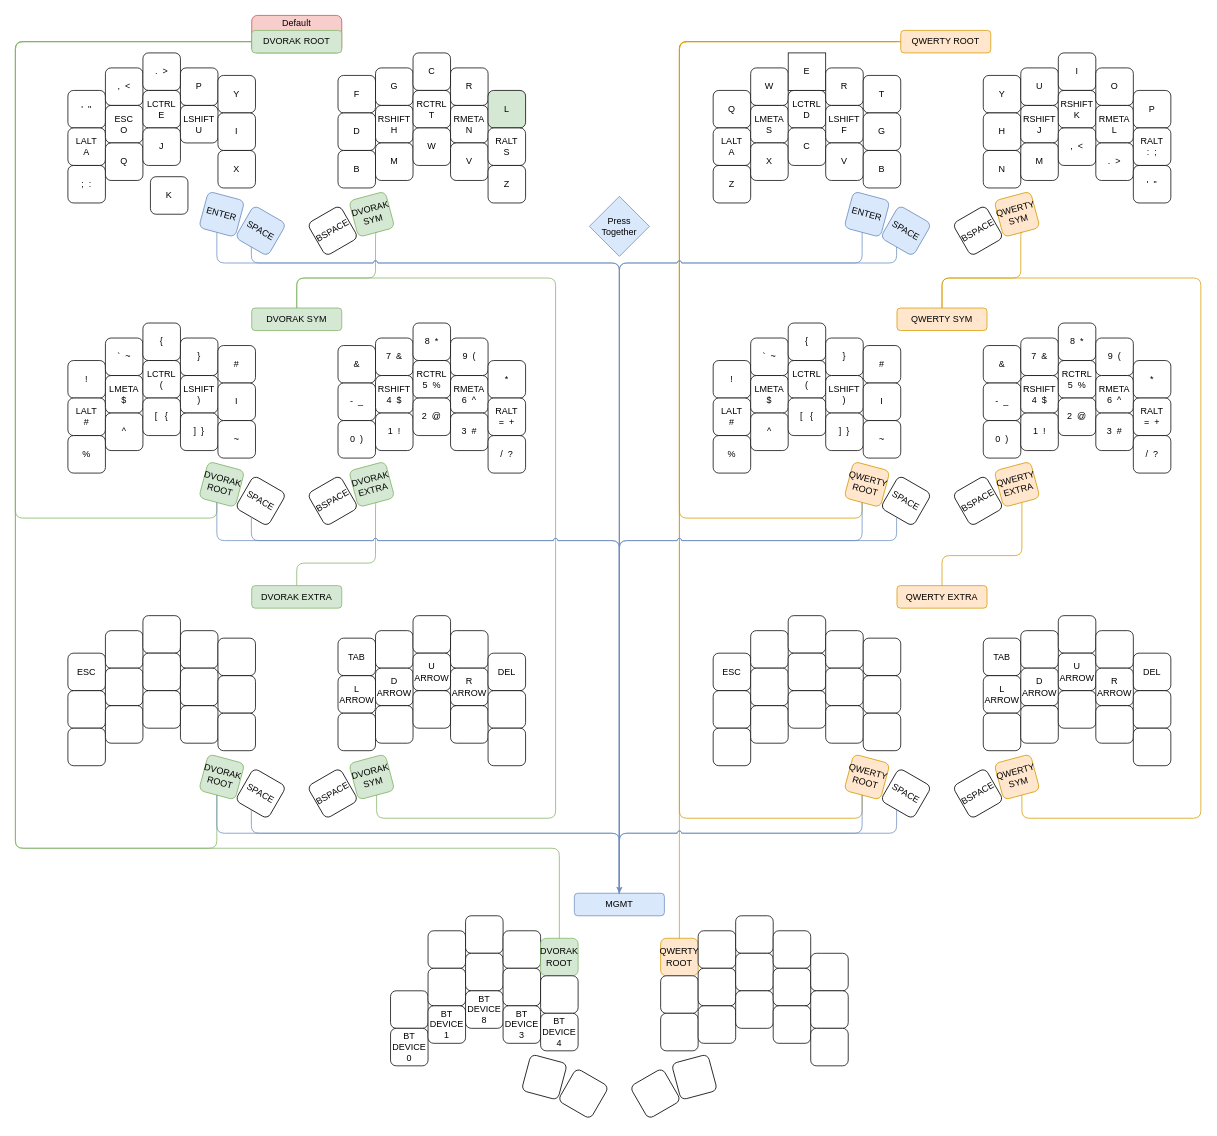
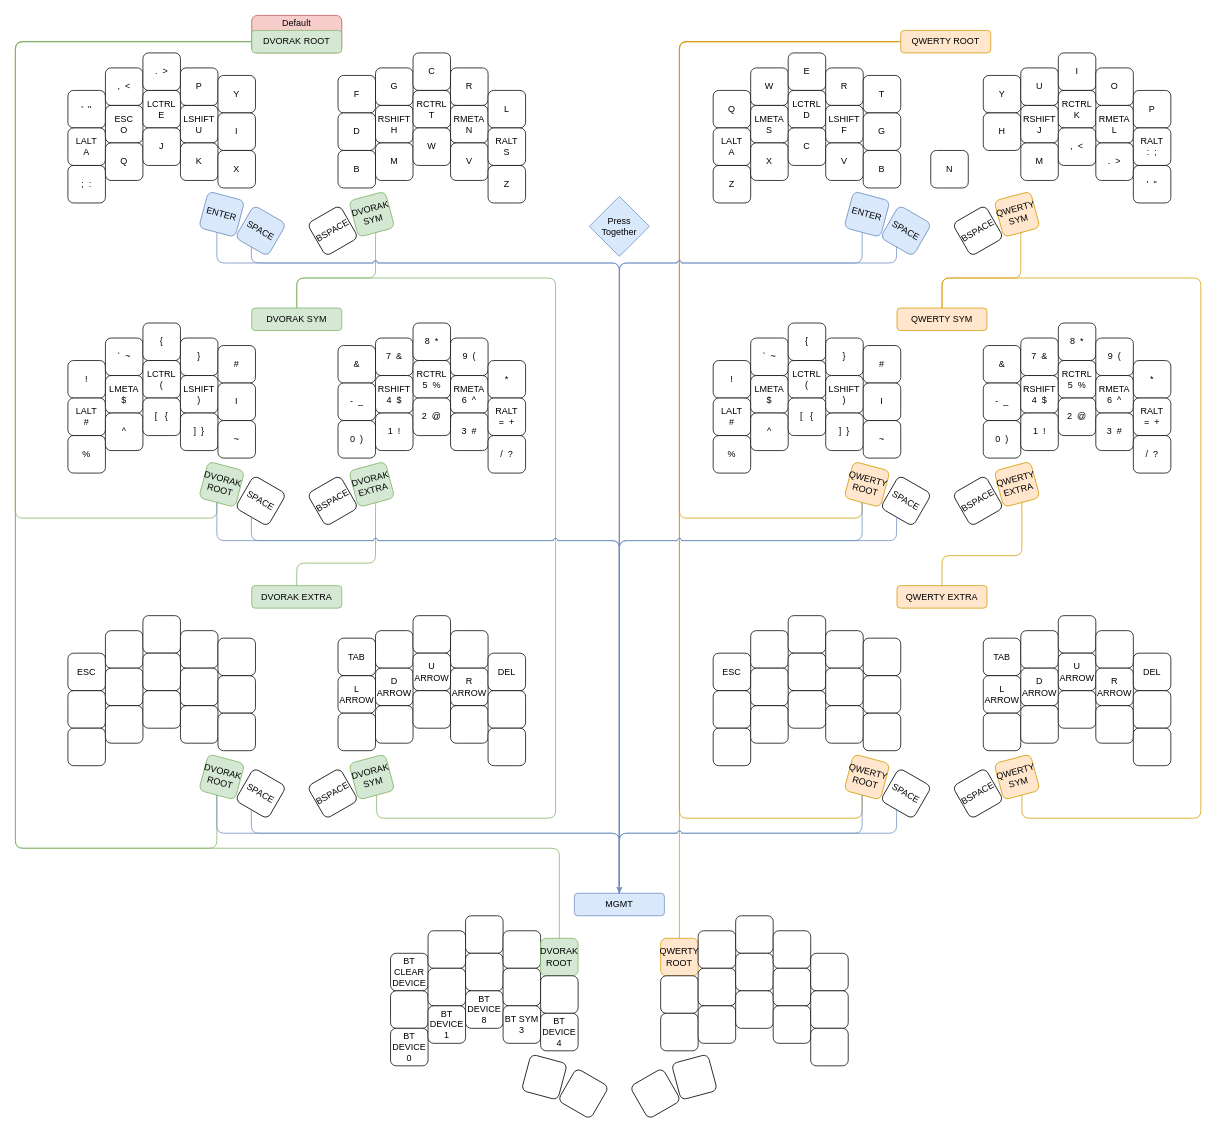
(807, 72) -> (807, 72)
(507, 109) -> (507, 109)
(1077, 109) -> (1077, 109)
(1002, 169) -> (949, 169)
(169, 195) -> (199, 162)
none -> (409, 972)
(522, 1024) -> (522, 1024)
